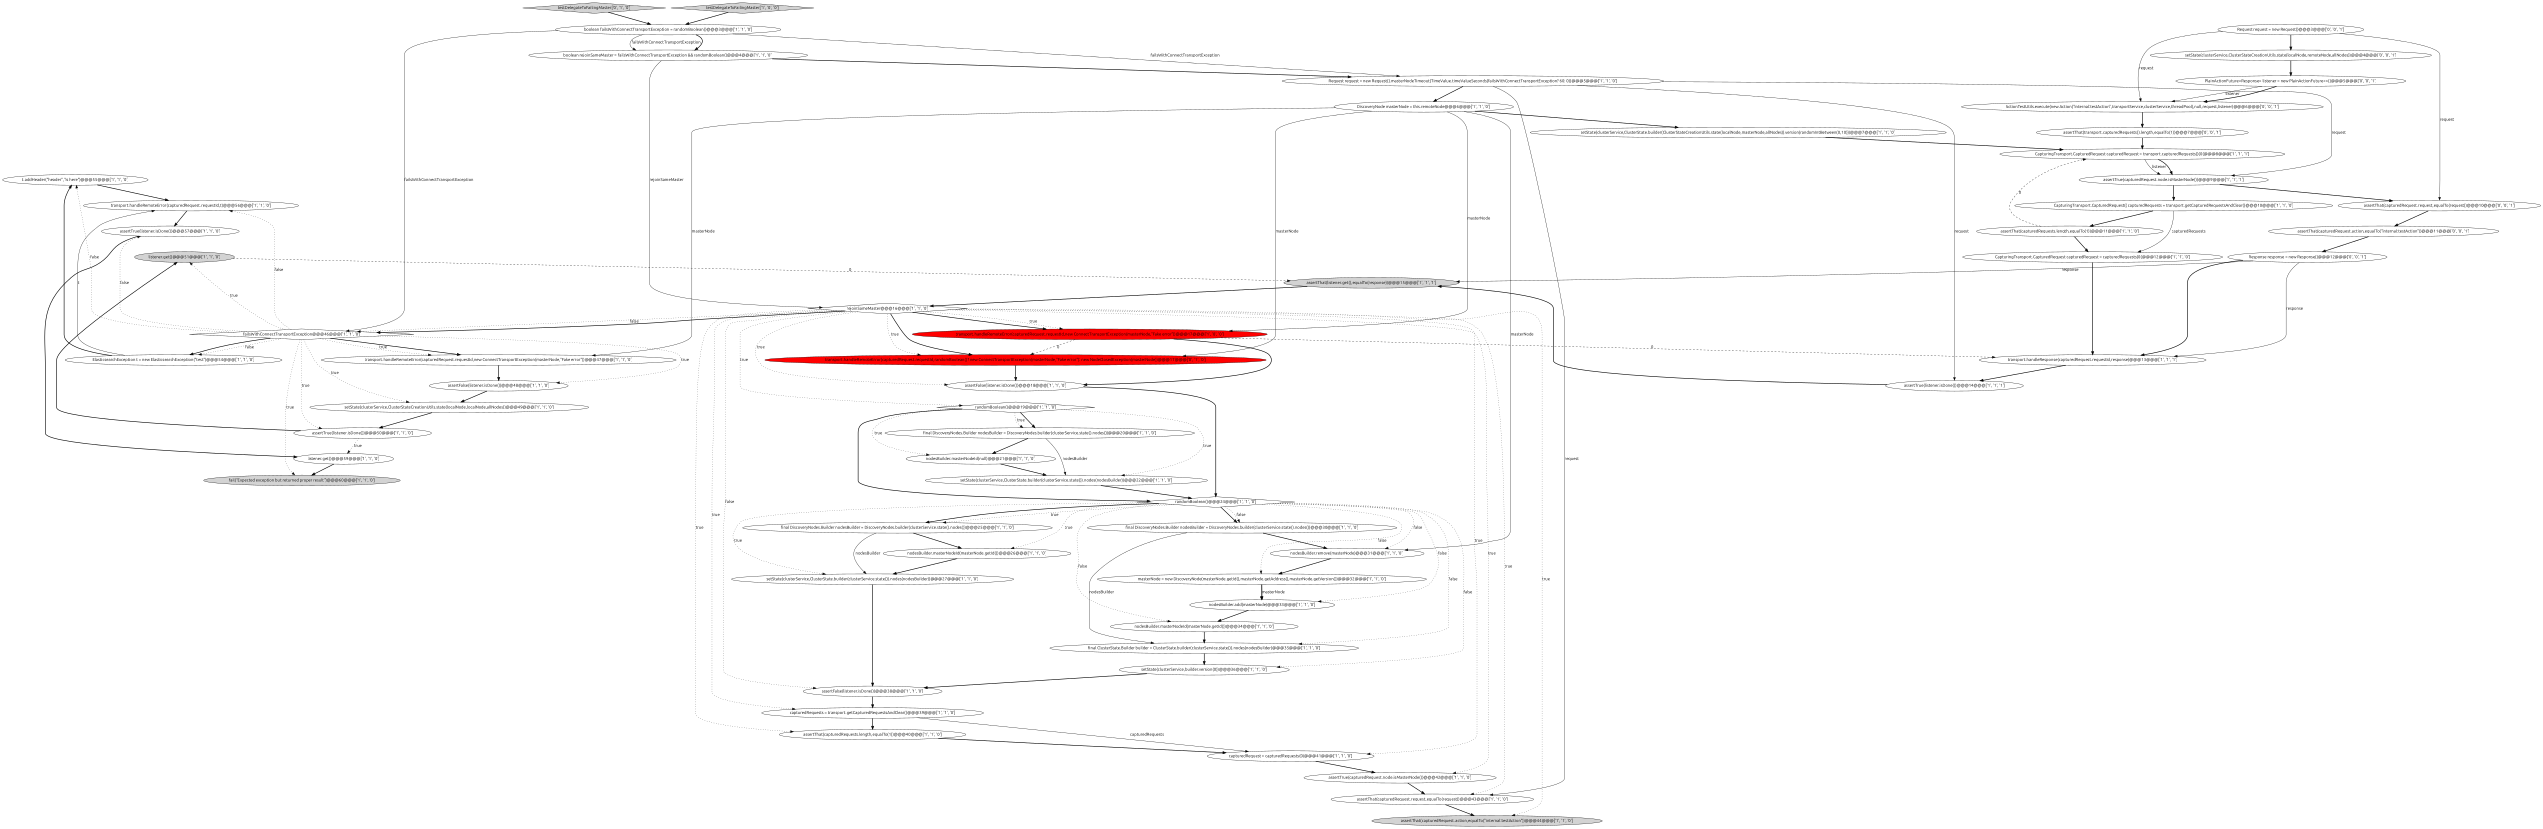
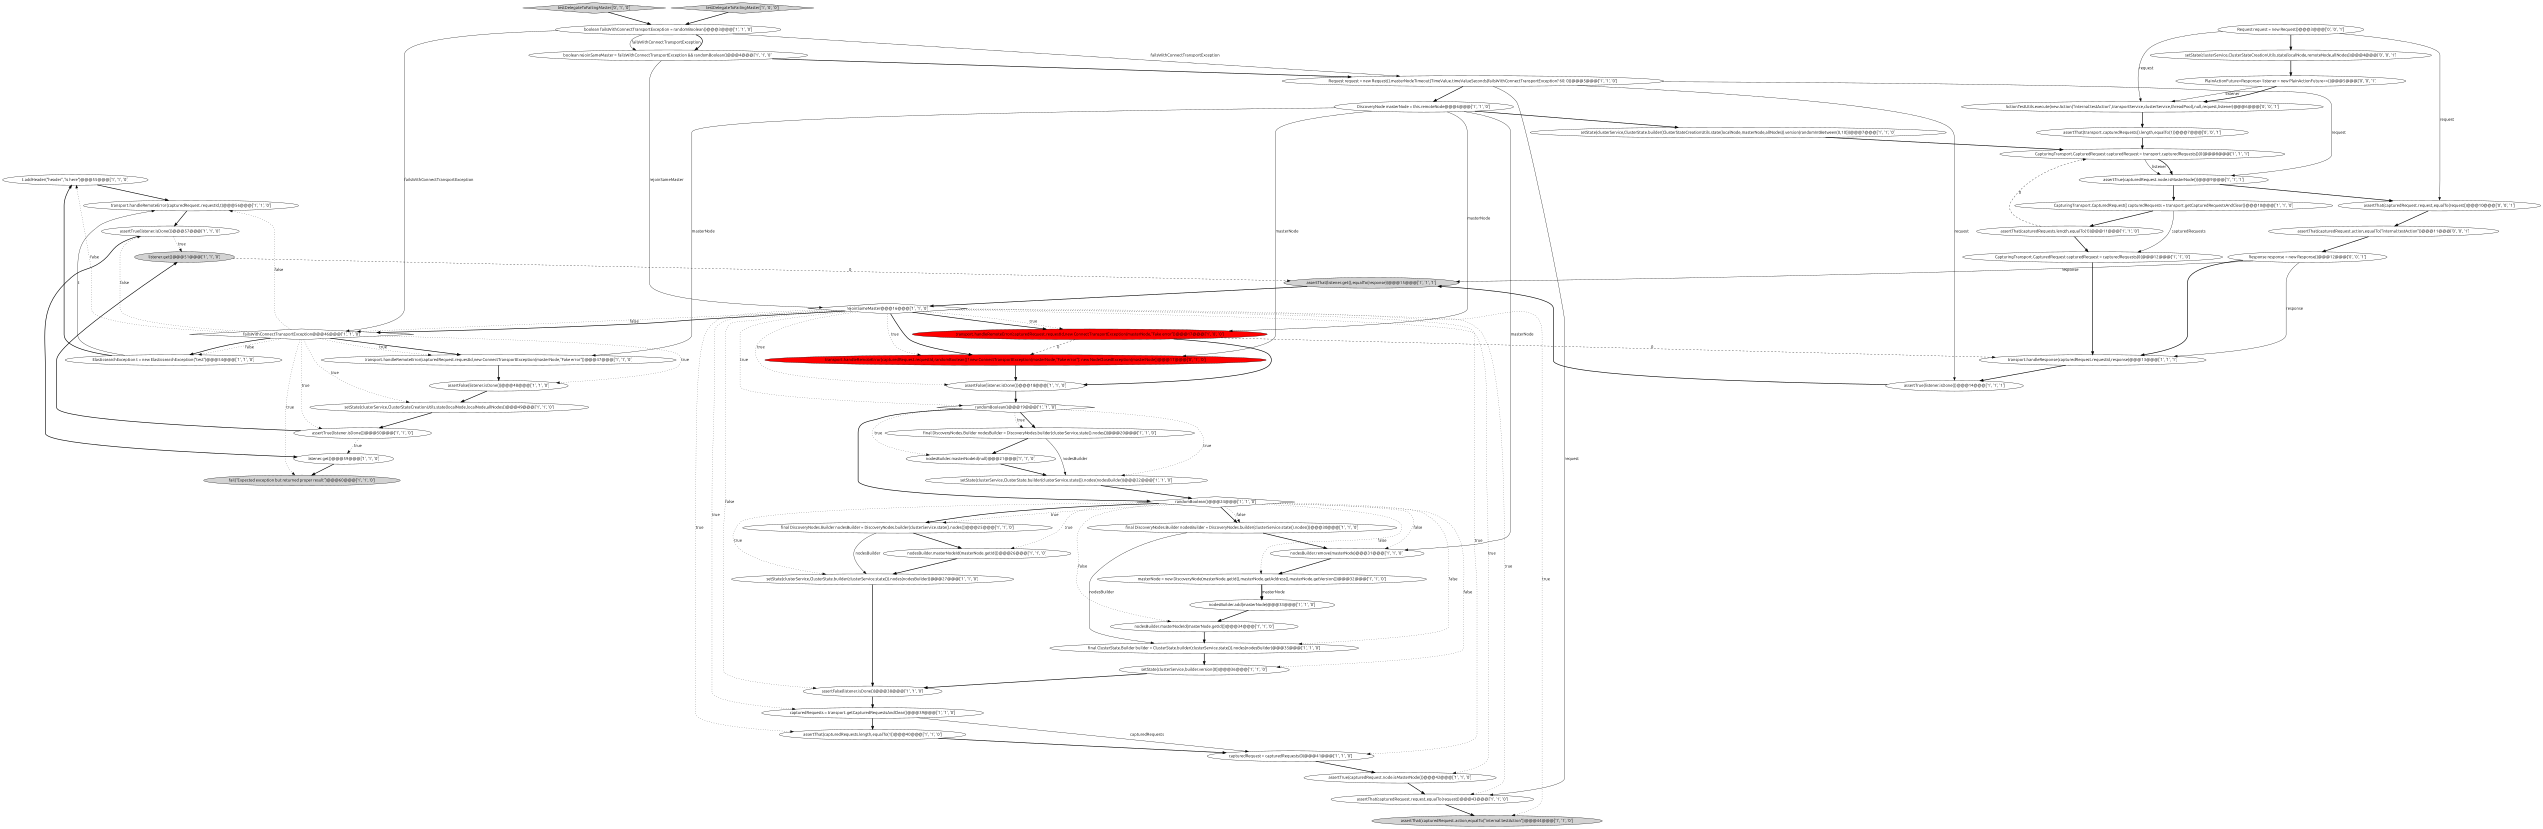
(236, 301) -> (177, 243)
(1194, 396) -> (1016, 395)
(1429, 534) -> none
